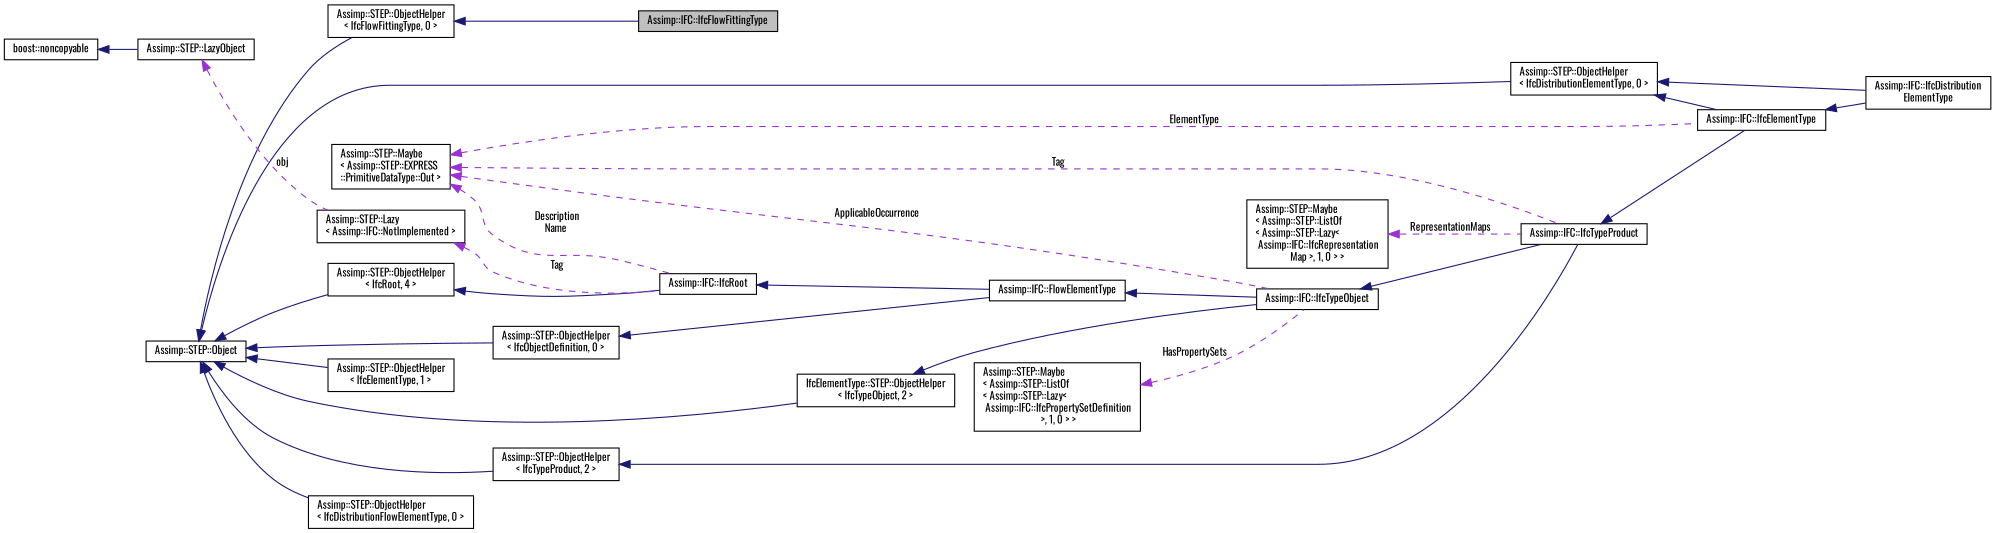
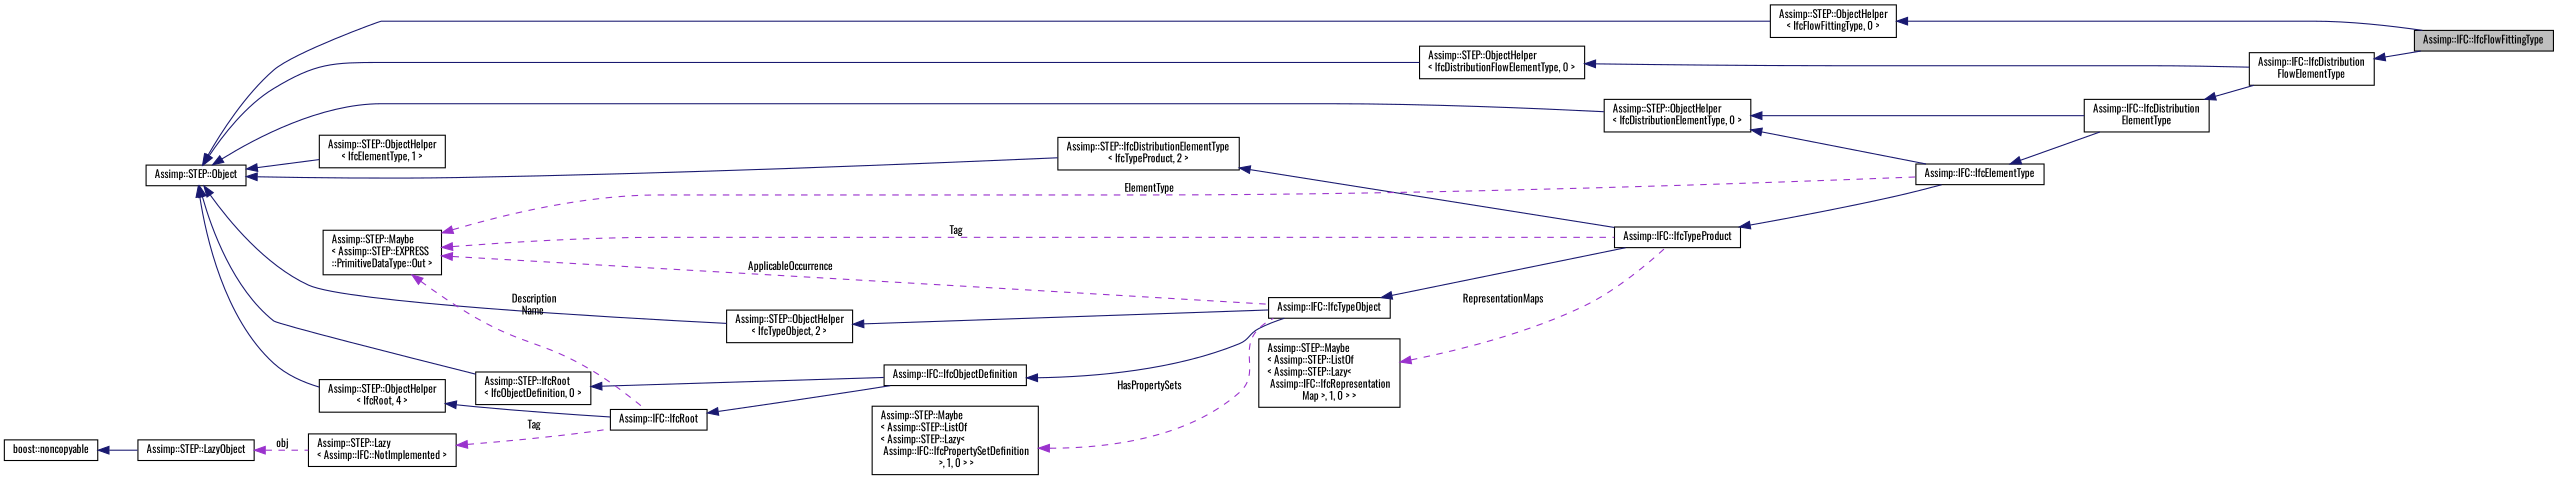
none -> (2312, 69)
(1057, 291) -> (955, 375)
(556, 343) -> (533, 388)
(876, 390) -> (790, 326)
(556, 464) -> (1149, 154)
